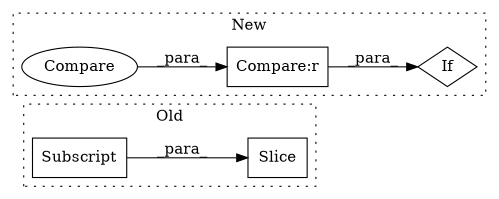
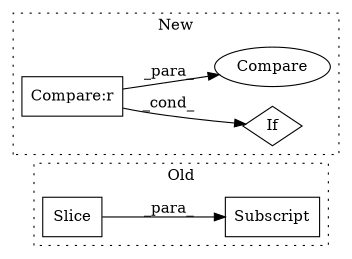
(373, 59) -> (169, 104)
(177, 67) -> (165, 83)
(182, 158) -> (158, 217)
